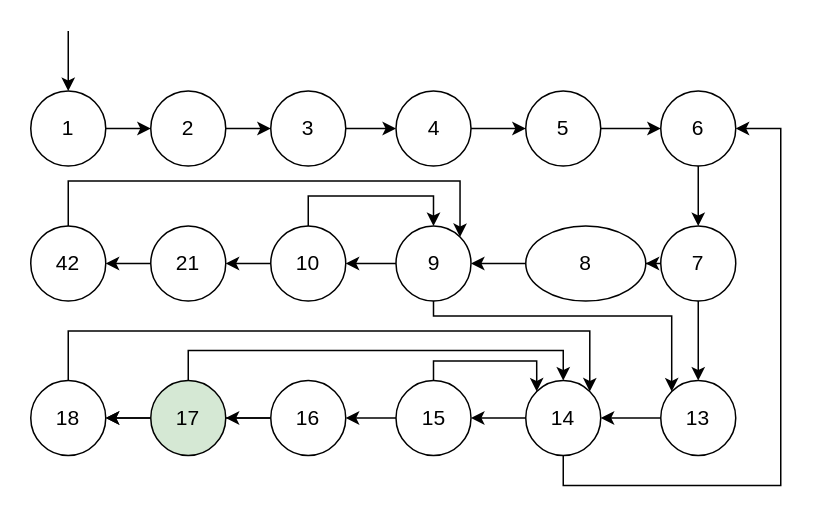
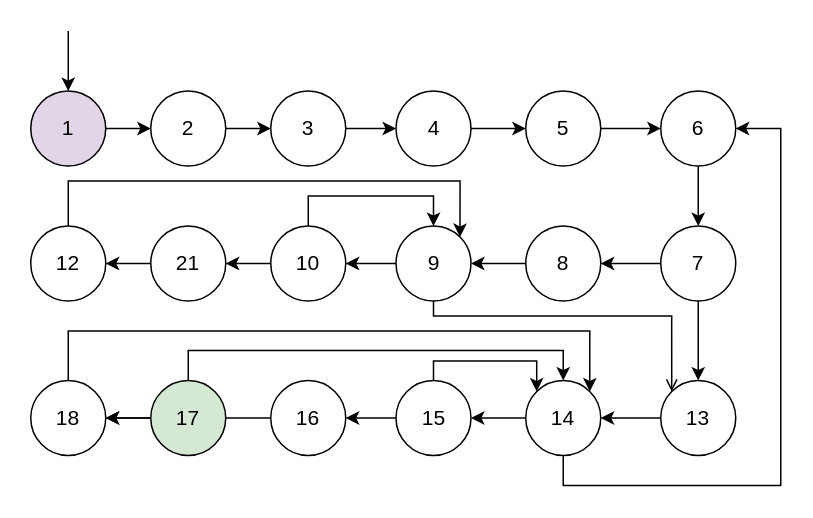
(68, 128) -> (68, 128)
(68, 263) -> (68, 263)
(586, 263) -> (563, 263)
(672, 380) -> (672, 382)
(271, 418) -> none
